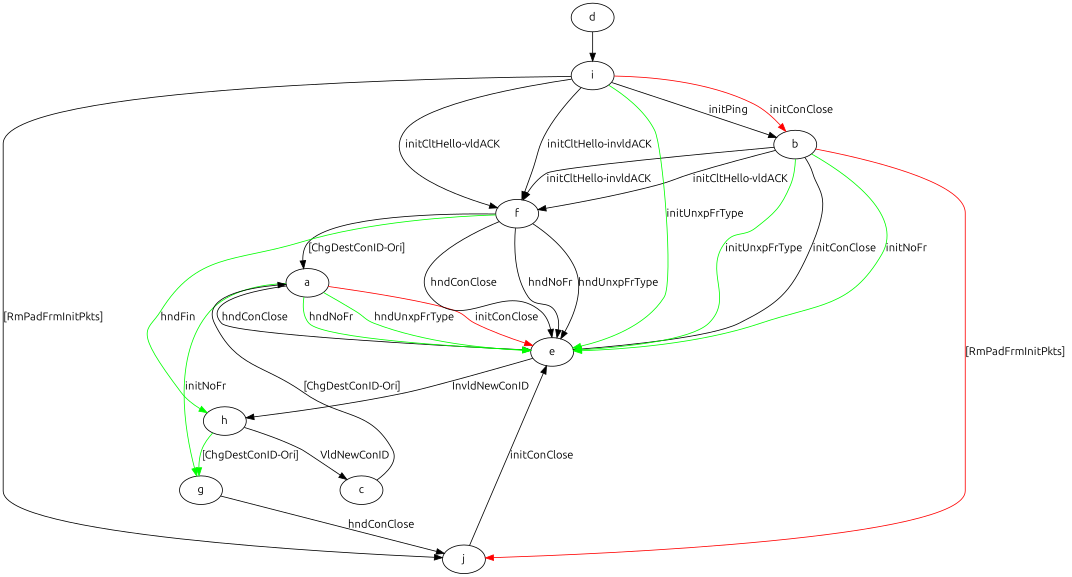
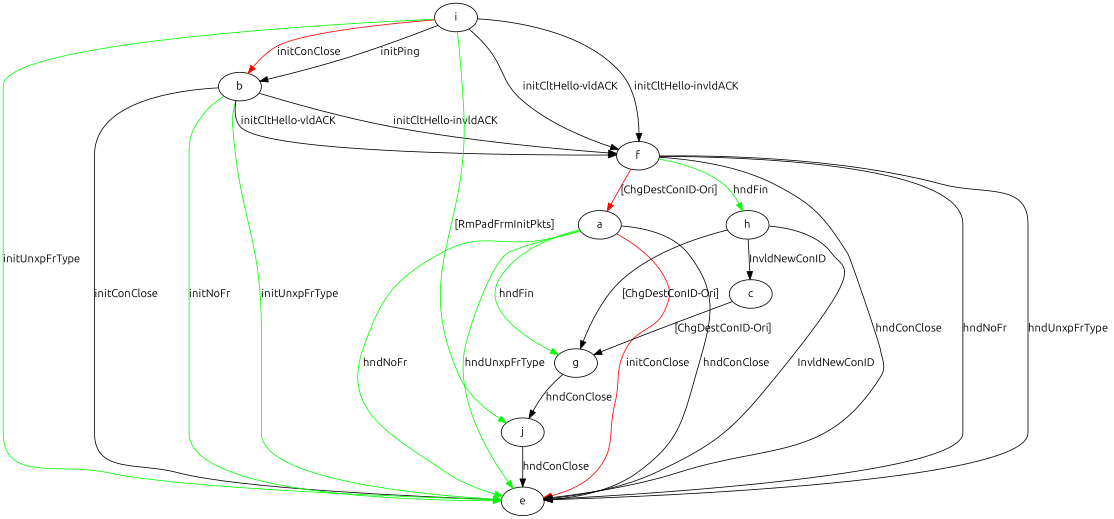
(593, 17) -> none
(390, 218) -> (621, 187)
(3, 249) -> (449, 235)
(280, 378) -> (667, 326)
(207, 386) -> (518, 294)
(395, 395) -> (762, 393)
(202, 449) -> (640, 266)
(356, 456) -> (789, 259)
(543, 456) -> (557, 467)
(953, 504) -> none
